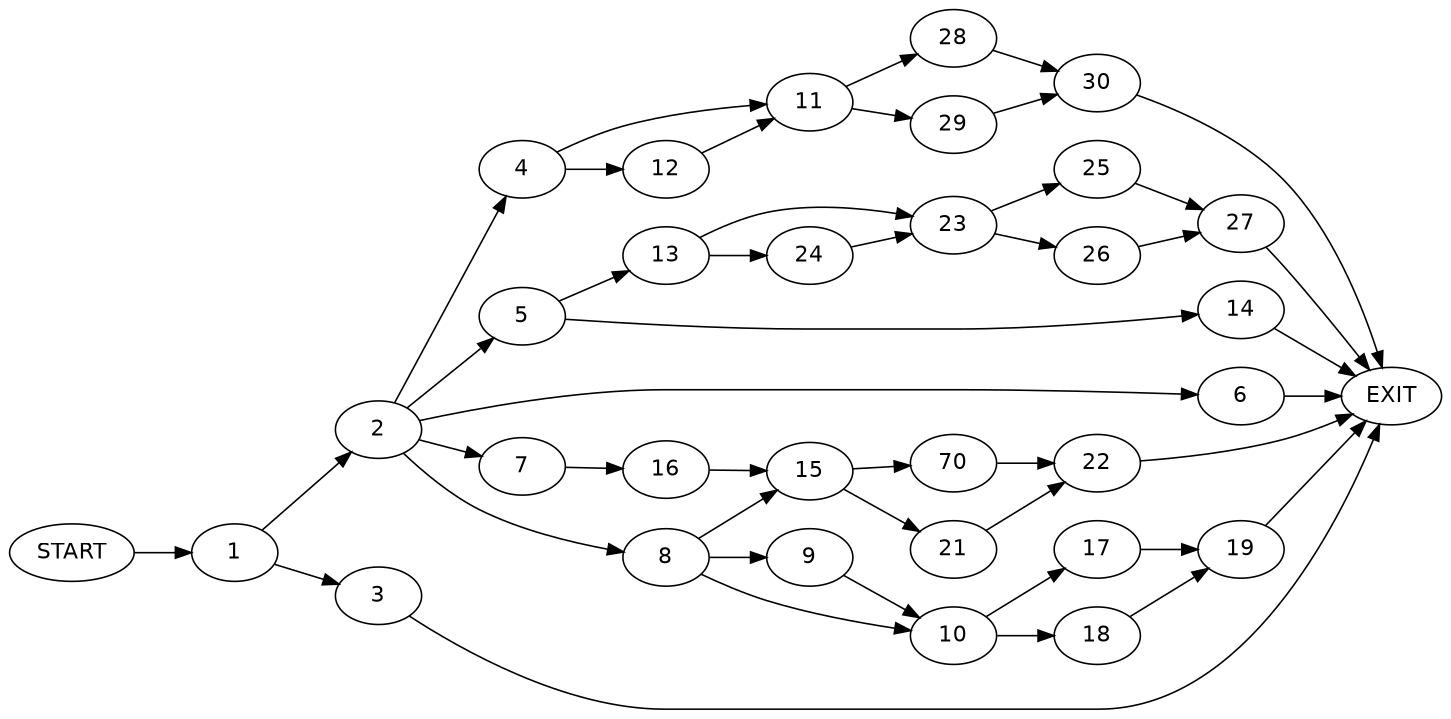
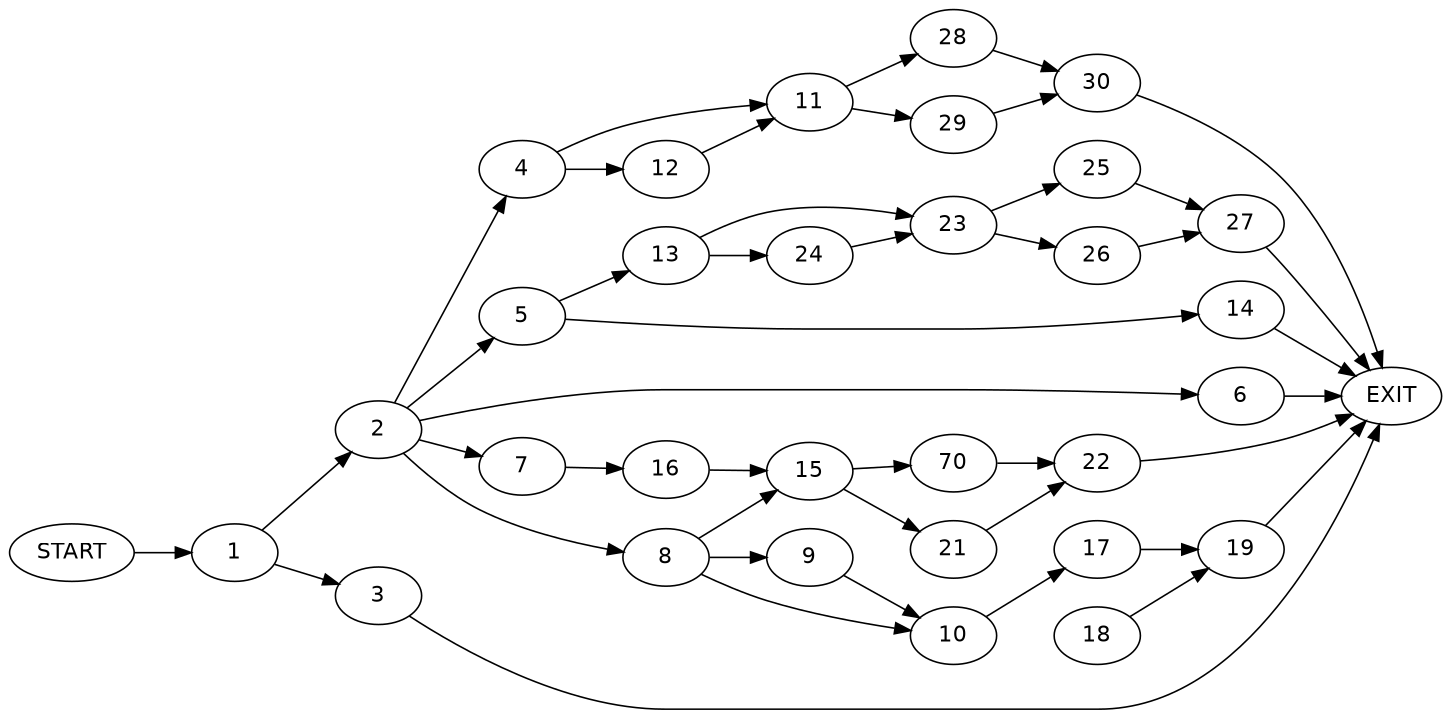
(1018, 636) -> none
